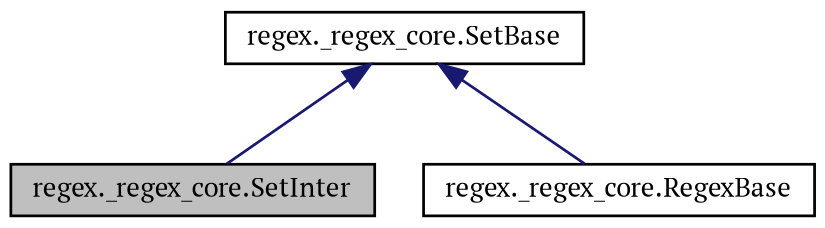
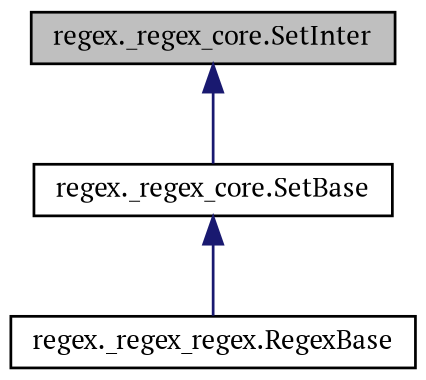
(287, 122) -> (213, 128)
(619, 190) -> (213, 342)
